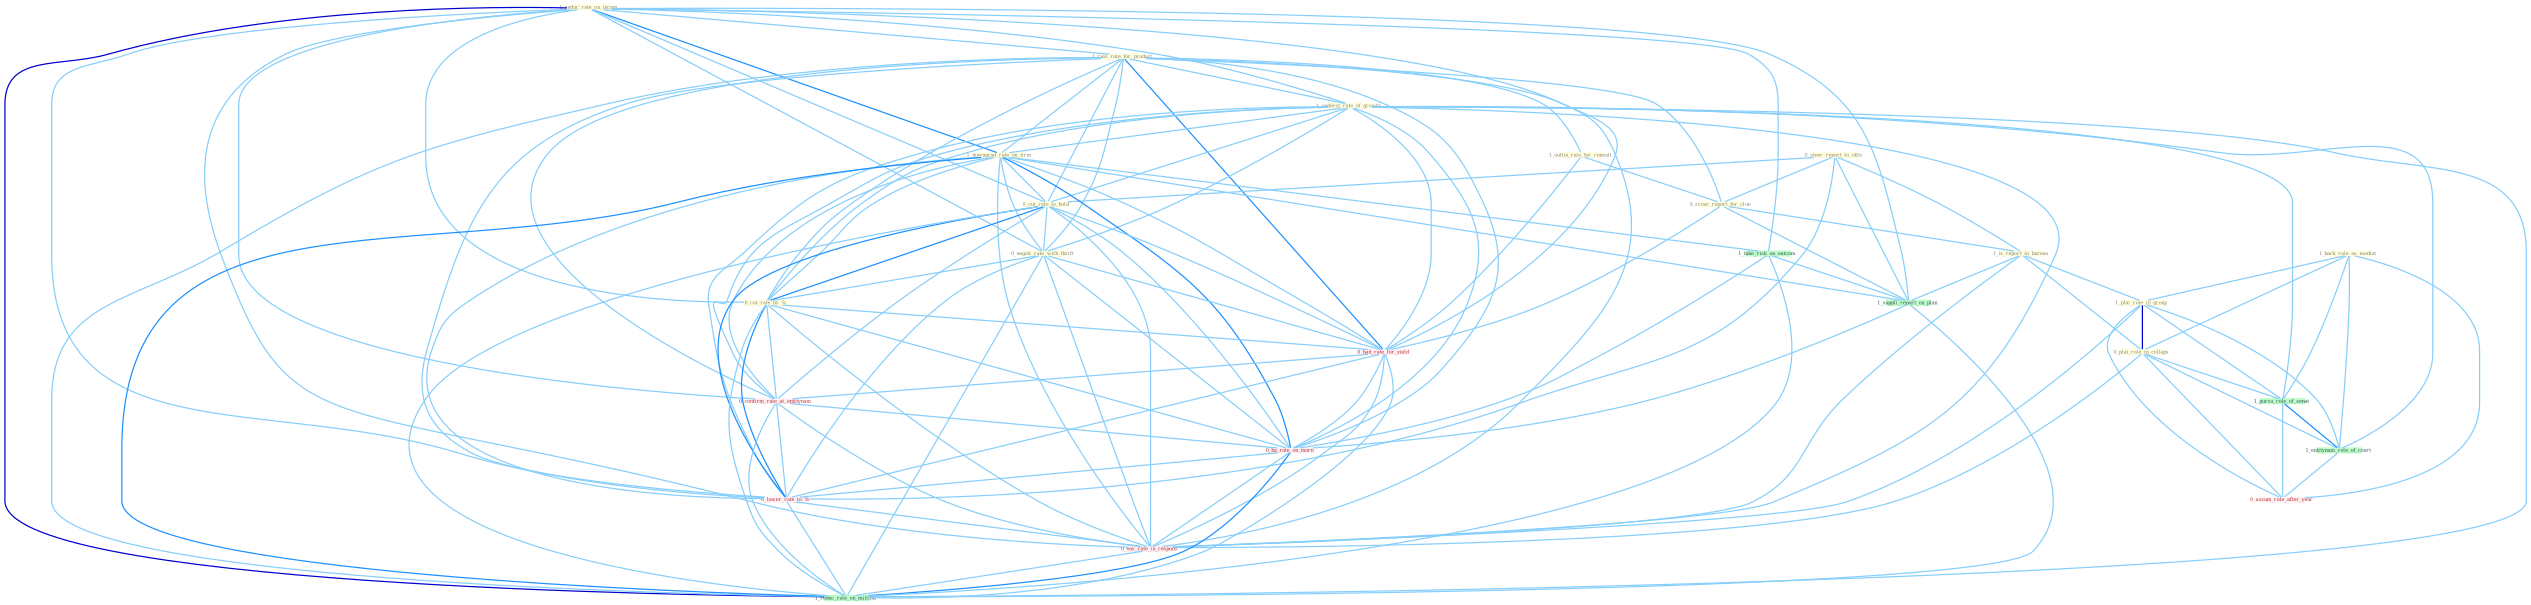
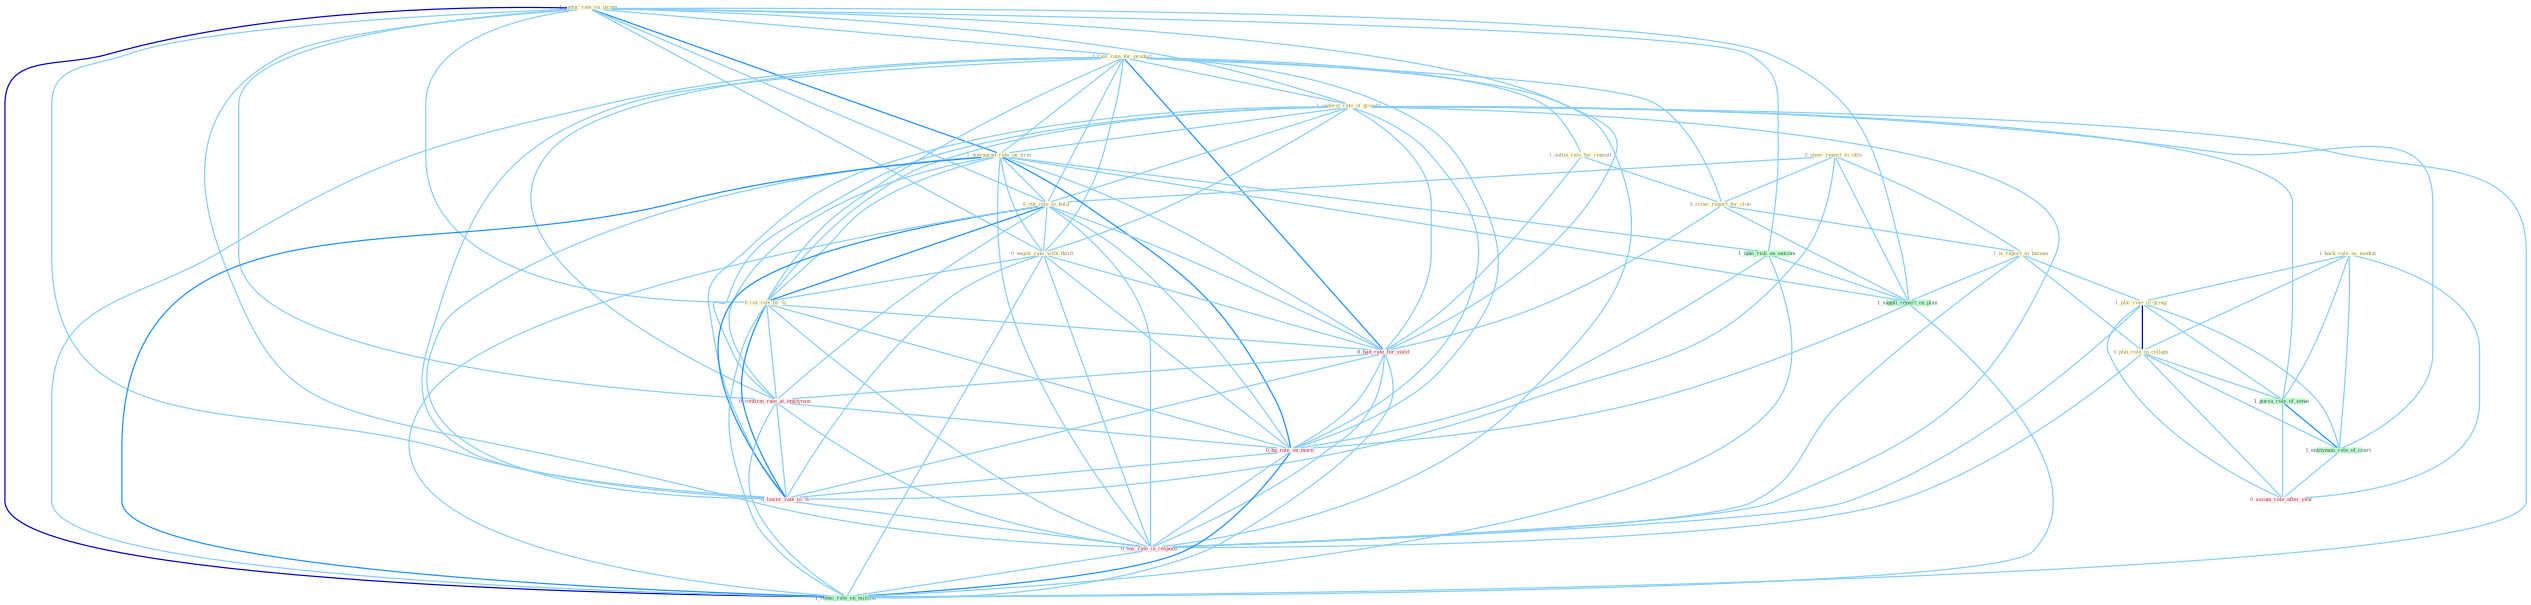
(816, 549) -> none
